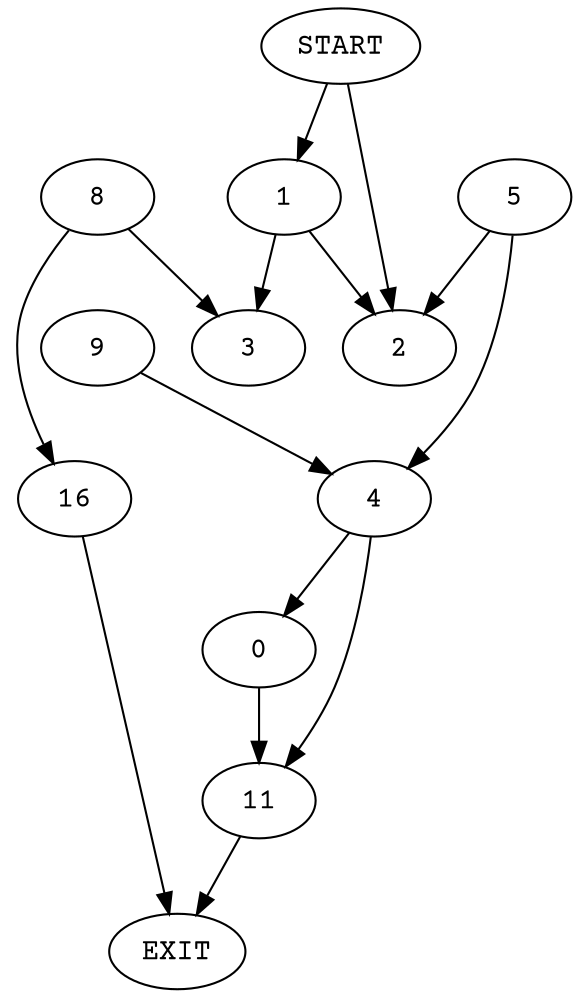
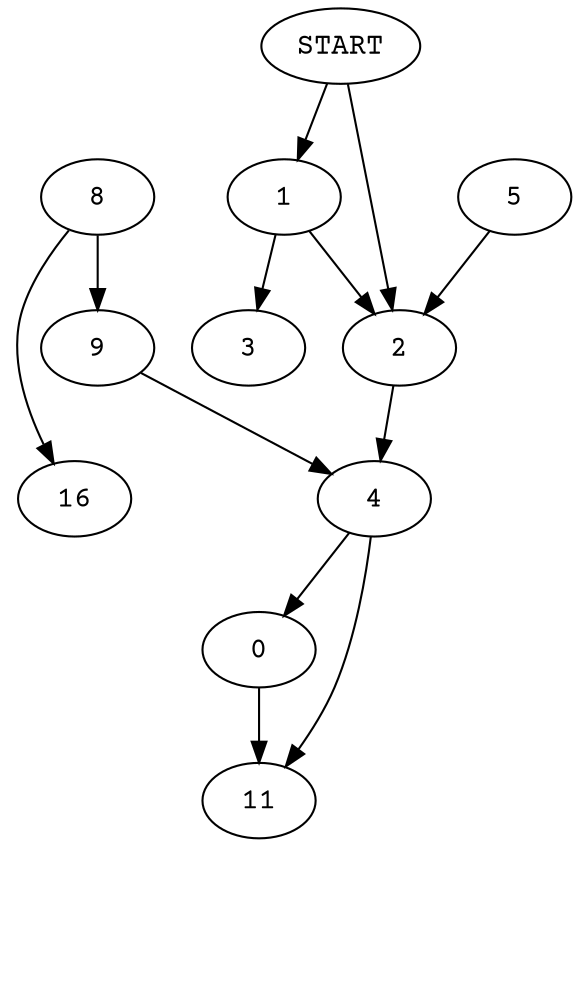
(165, 265) -> (98, 262)
(489, 353) -> (389, 412)
(177, 952) -> none
